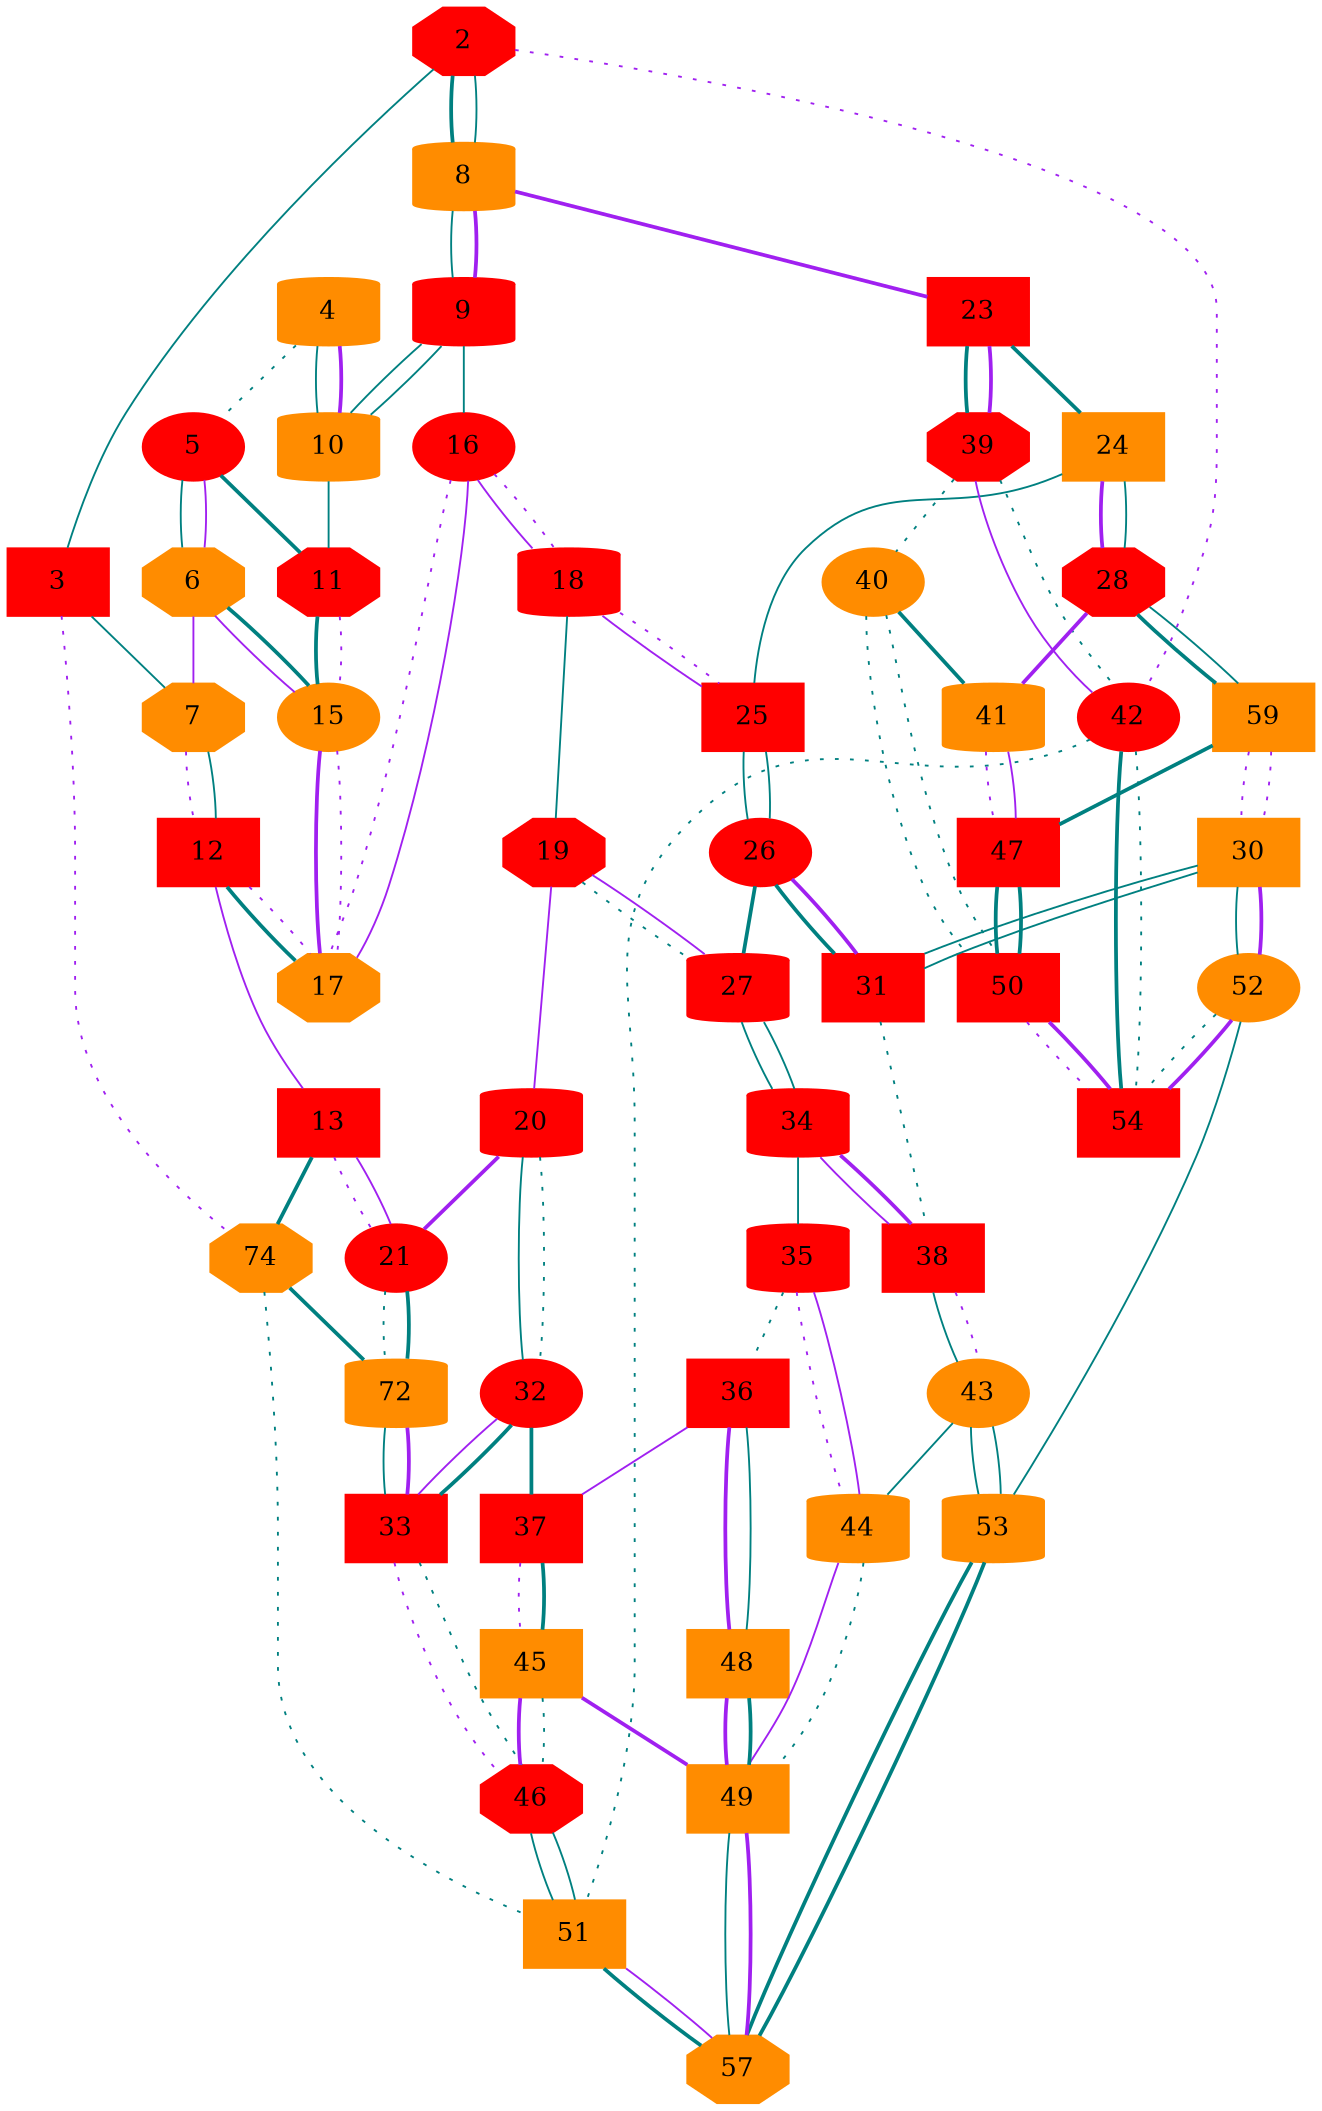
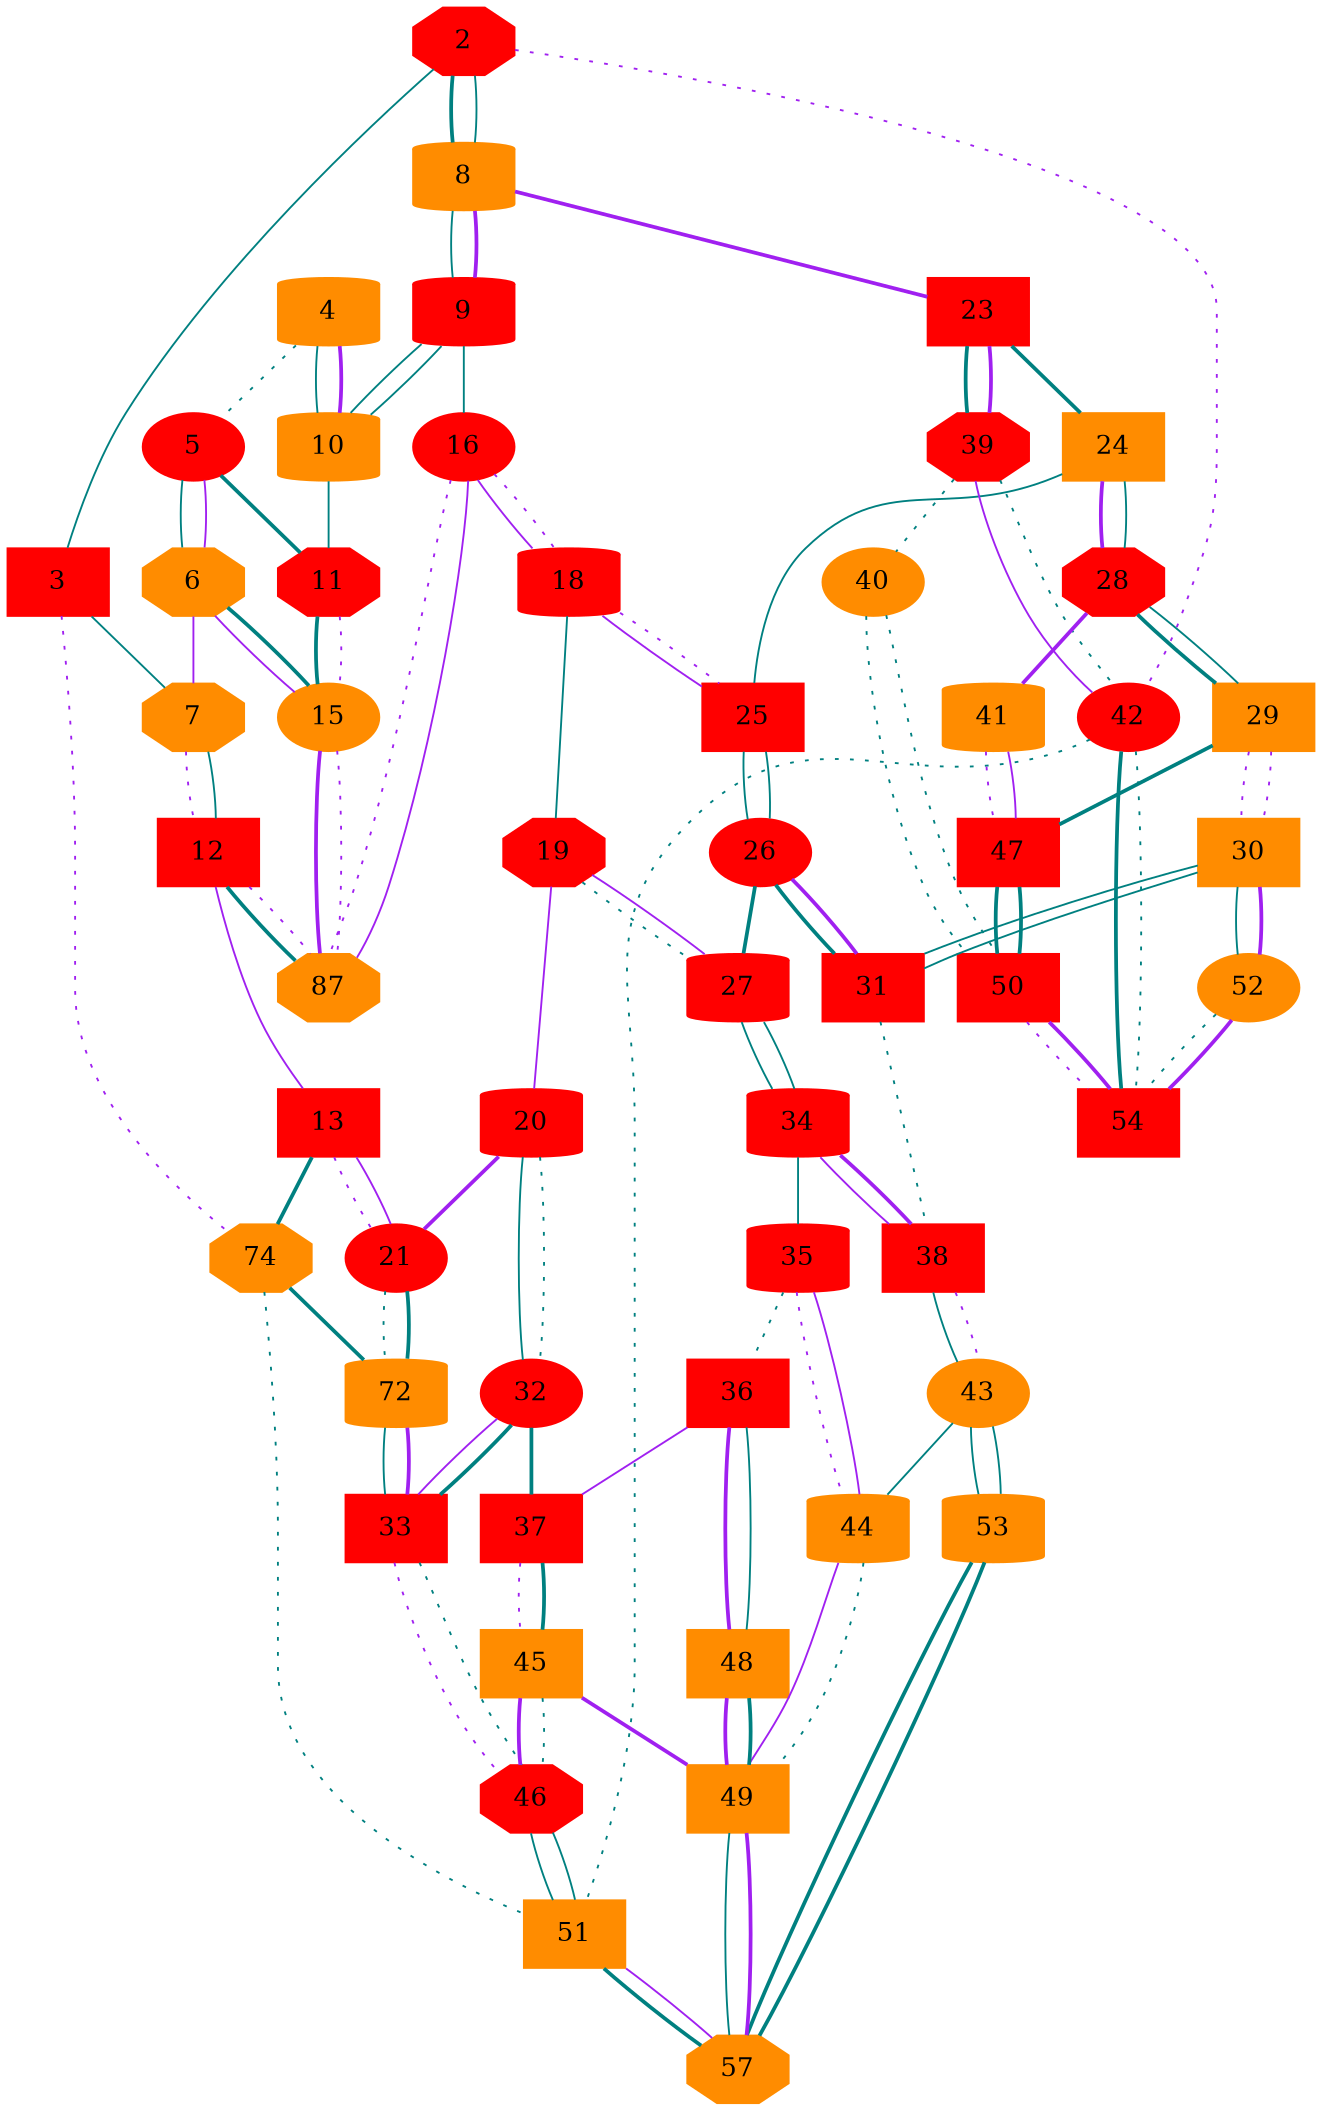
(931, 648) -> none
(1264, 717) -> (1264, 717)
(329, 988) -> (329, 988)
(1144, 1266) -> none
